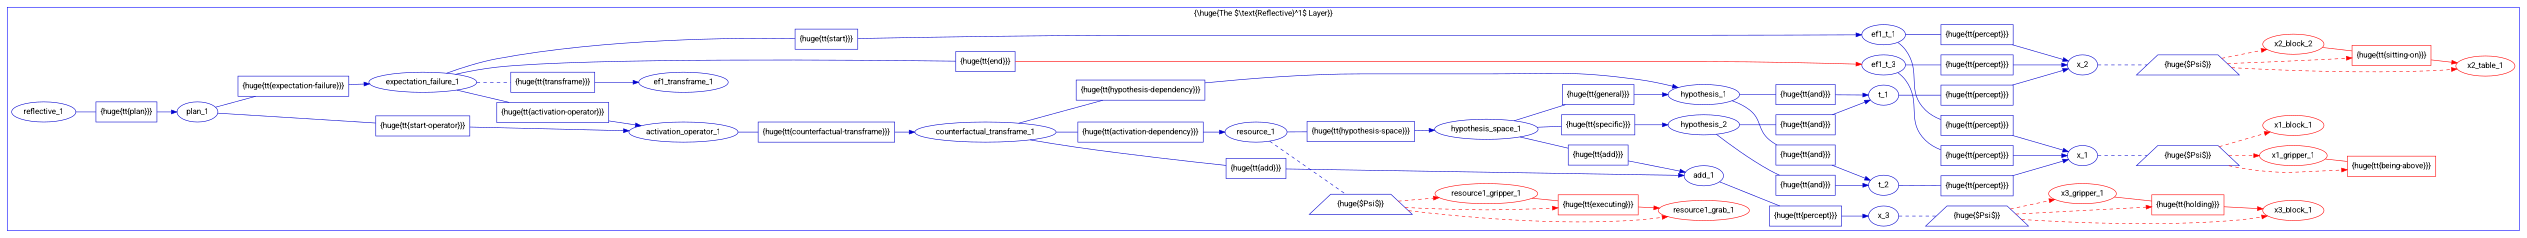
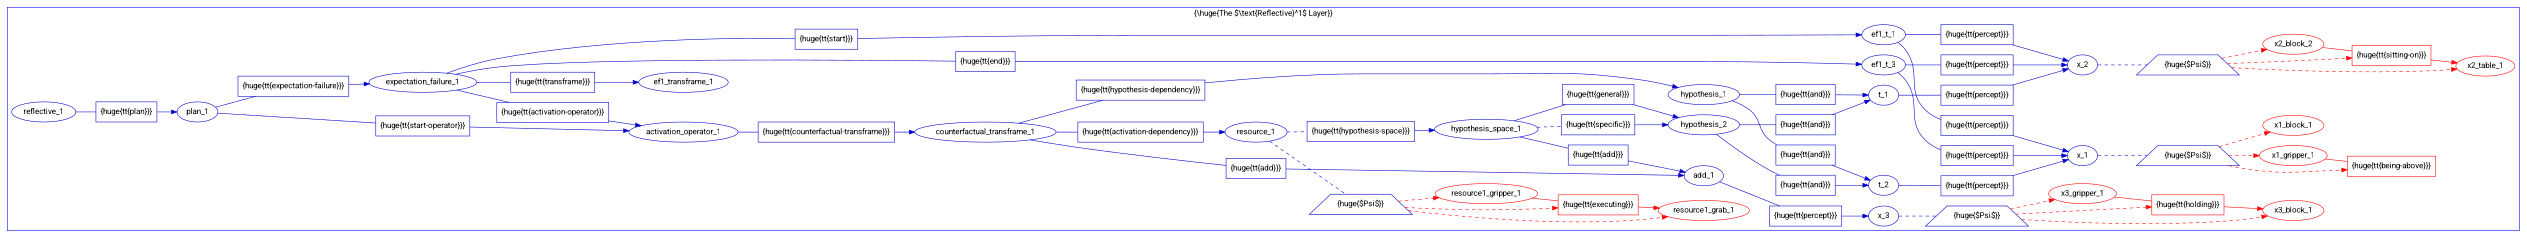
(1436, 62) -> (1436, 62)
(494, 82) -> (494, 82)
(1648, 95) -> (1653, 110)
(1549, 127) -> (1549, 127)
(1297, 132) -> (1297, 132)
